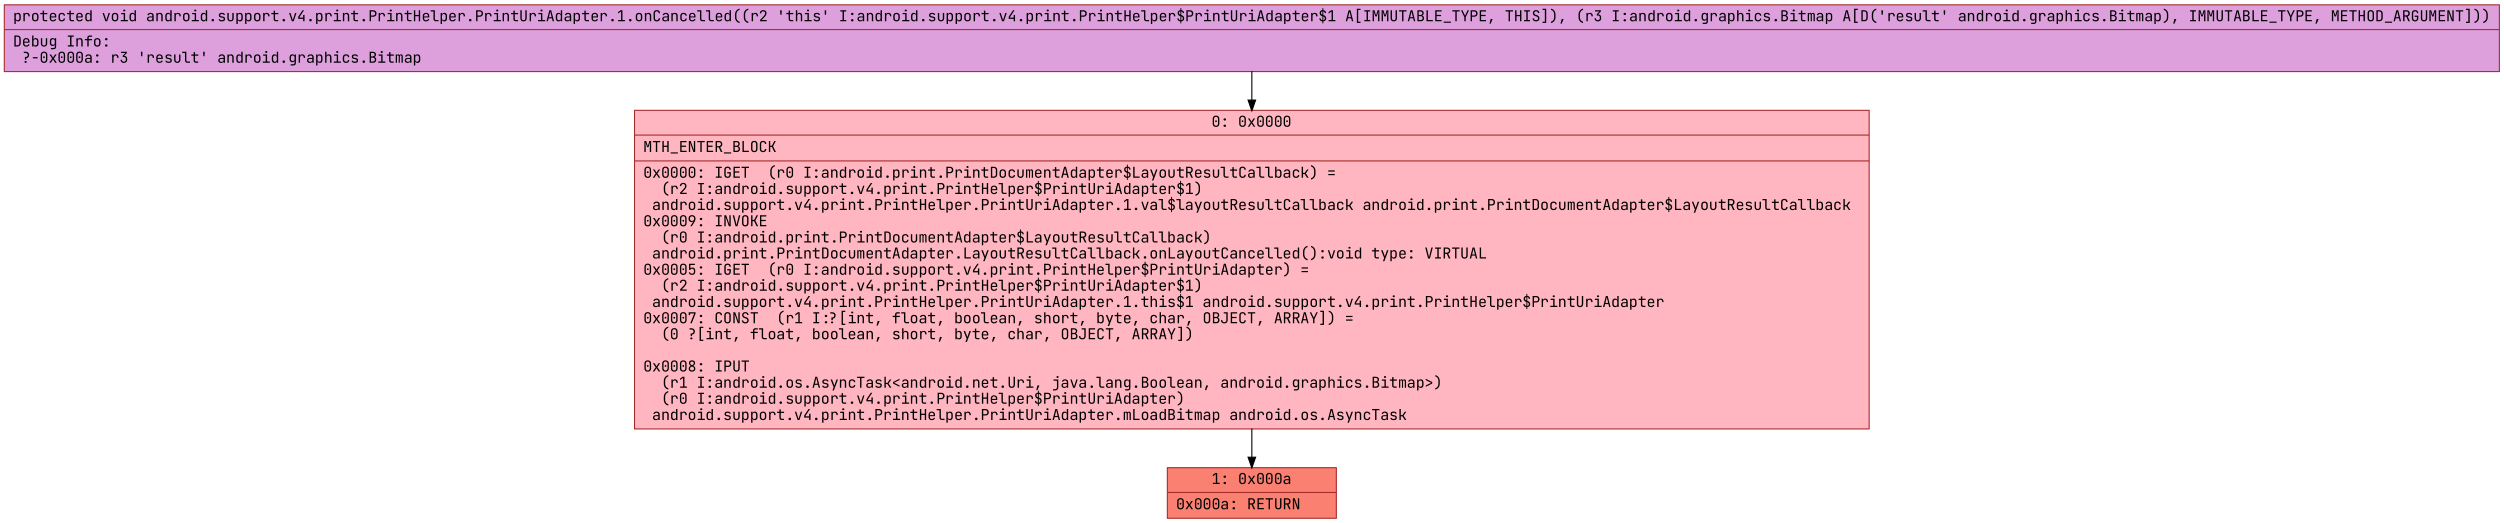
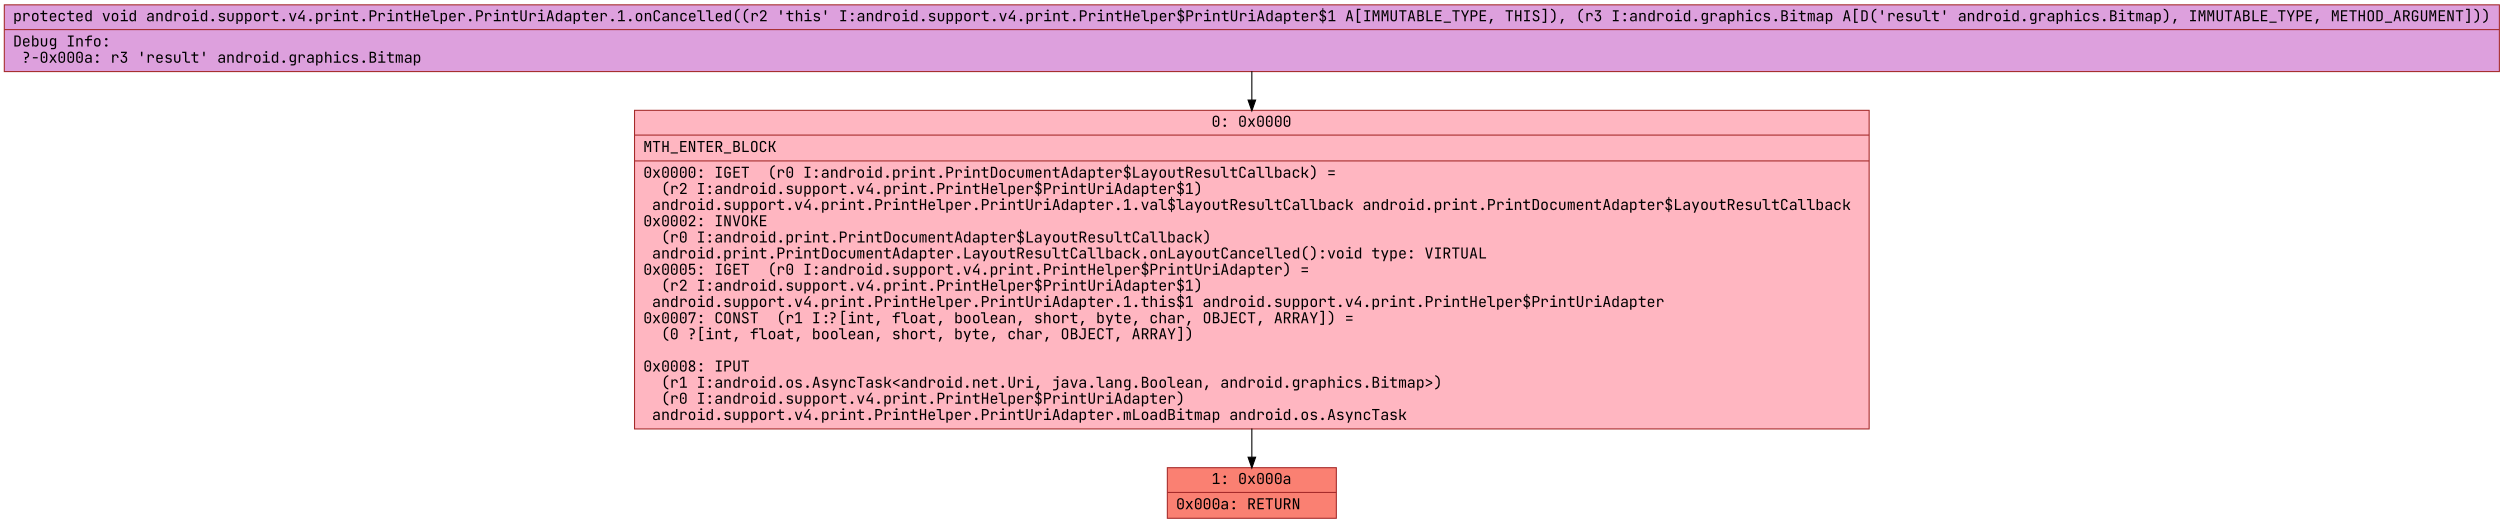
(715, 222) -> (715, 222)
